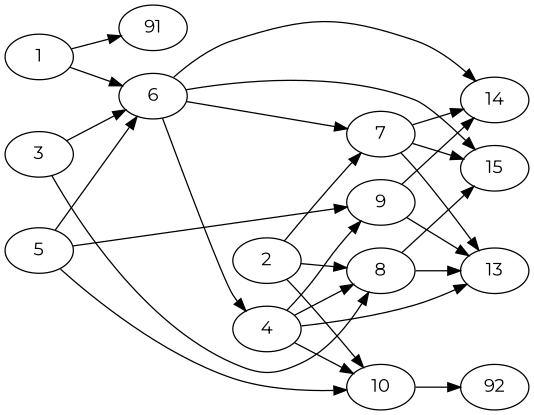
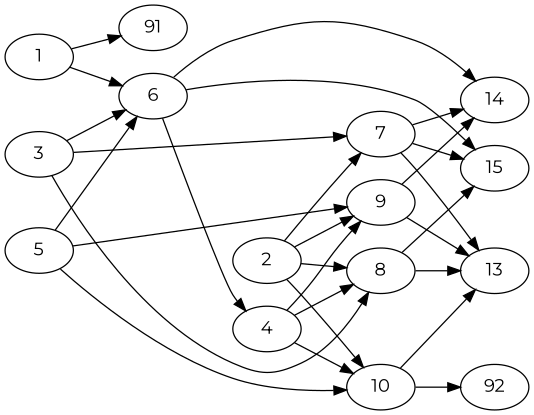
(261, 114) -> (203, 145)
none -> (318, 234)
(380, 314) -> (434, 333)
